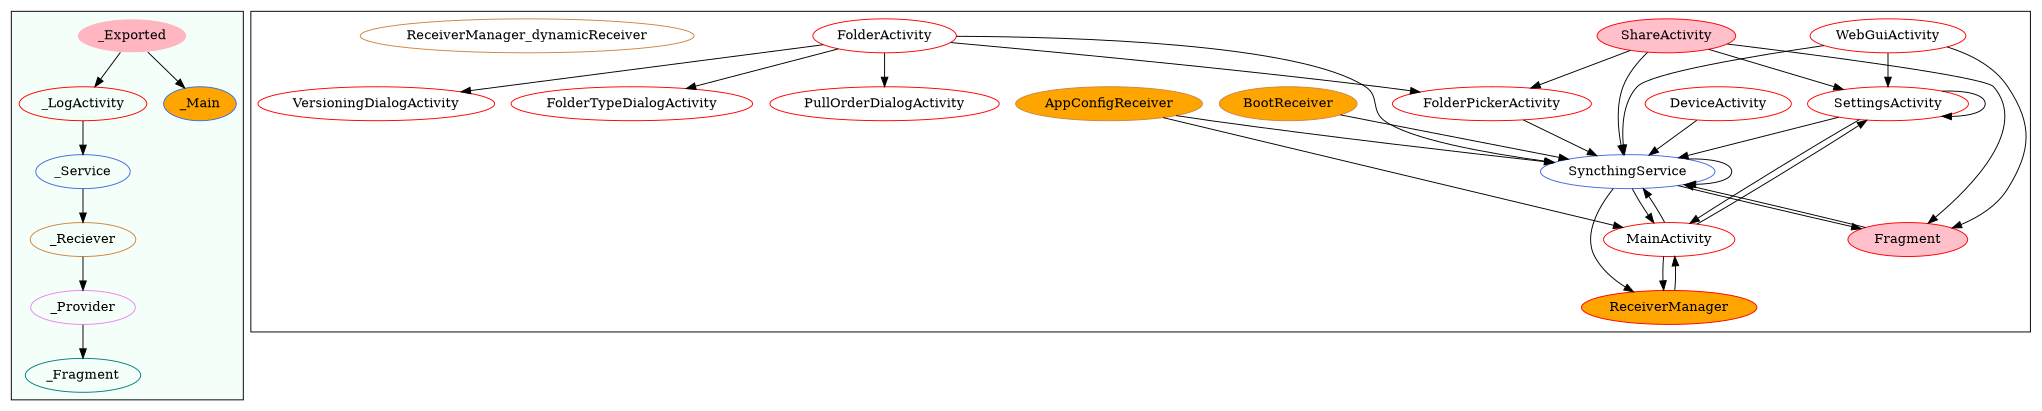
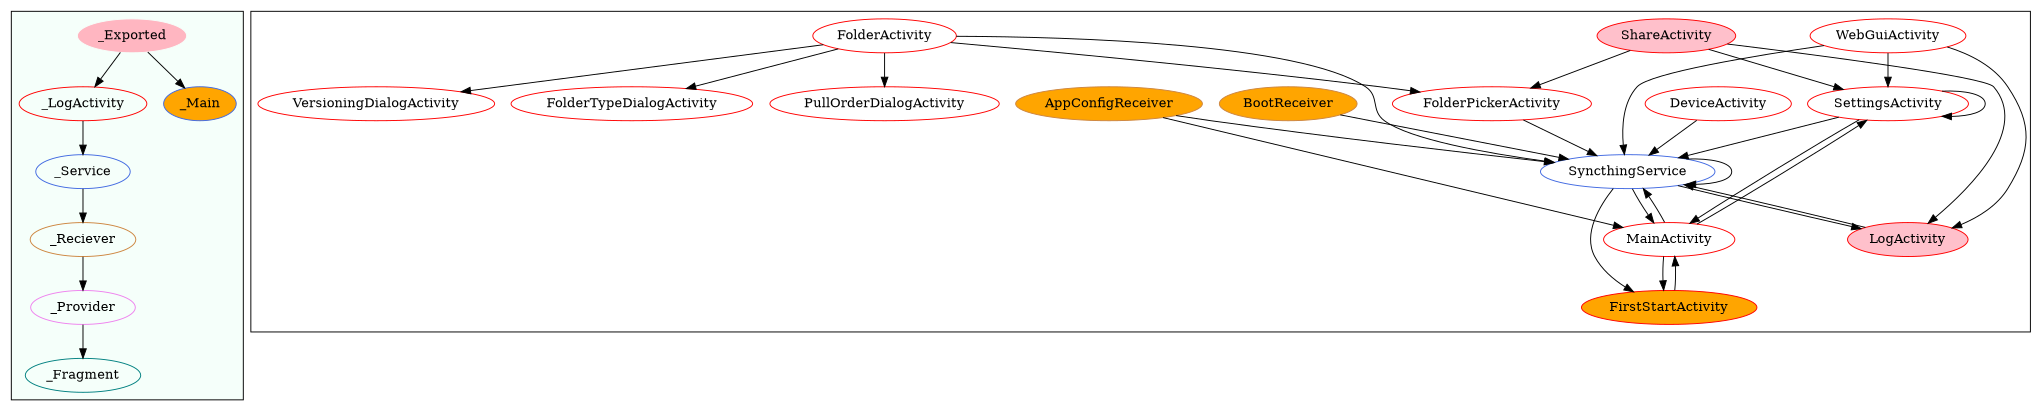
(527, 36) -> none
(1621, 95) -> none
(1908, 240) -> (1908, 240)
(1669, 307) -> (1669, 307)
